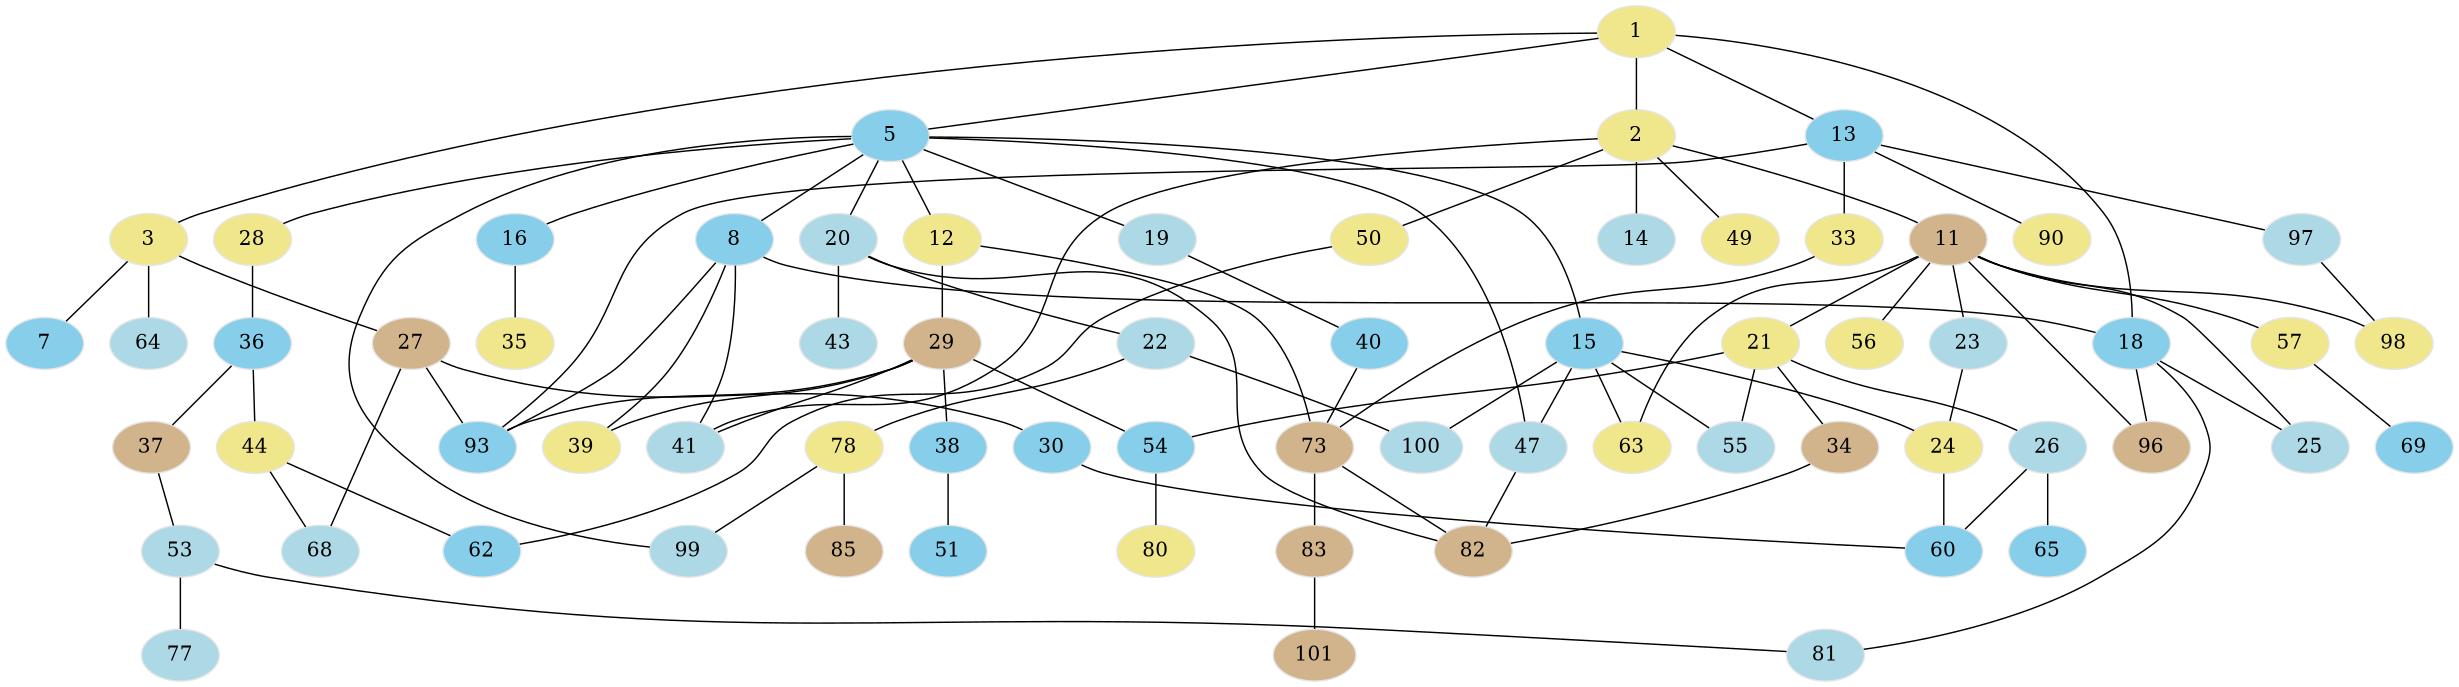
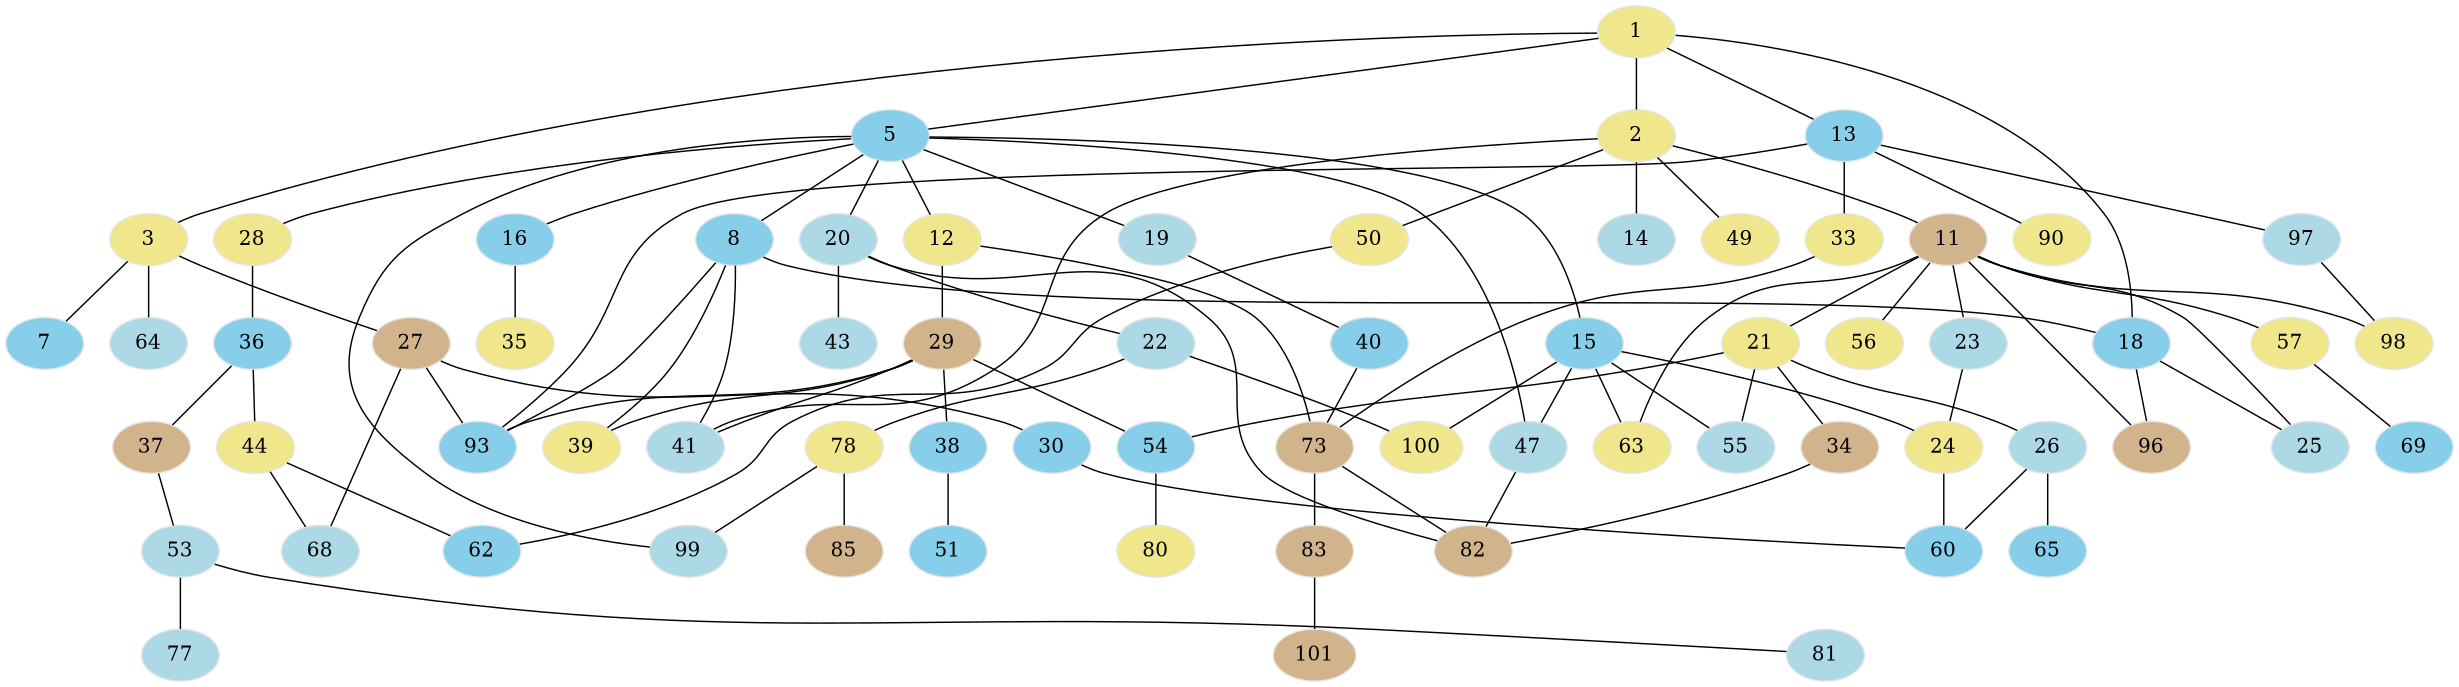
(1421, 447) -> (1421, 447)
(2113, 569) -> none
